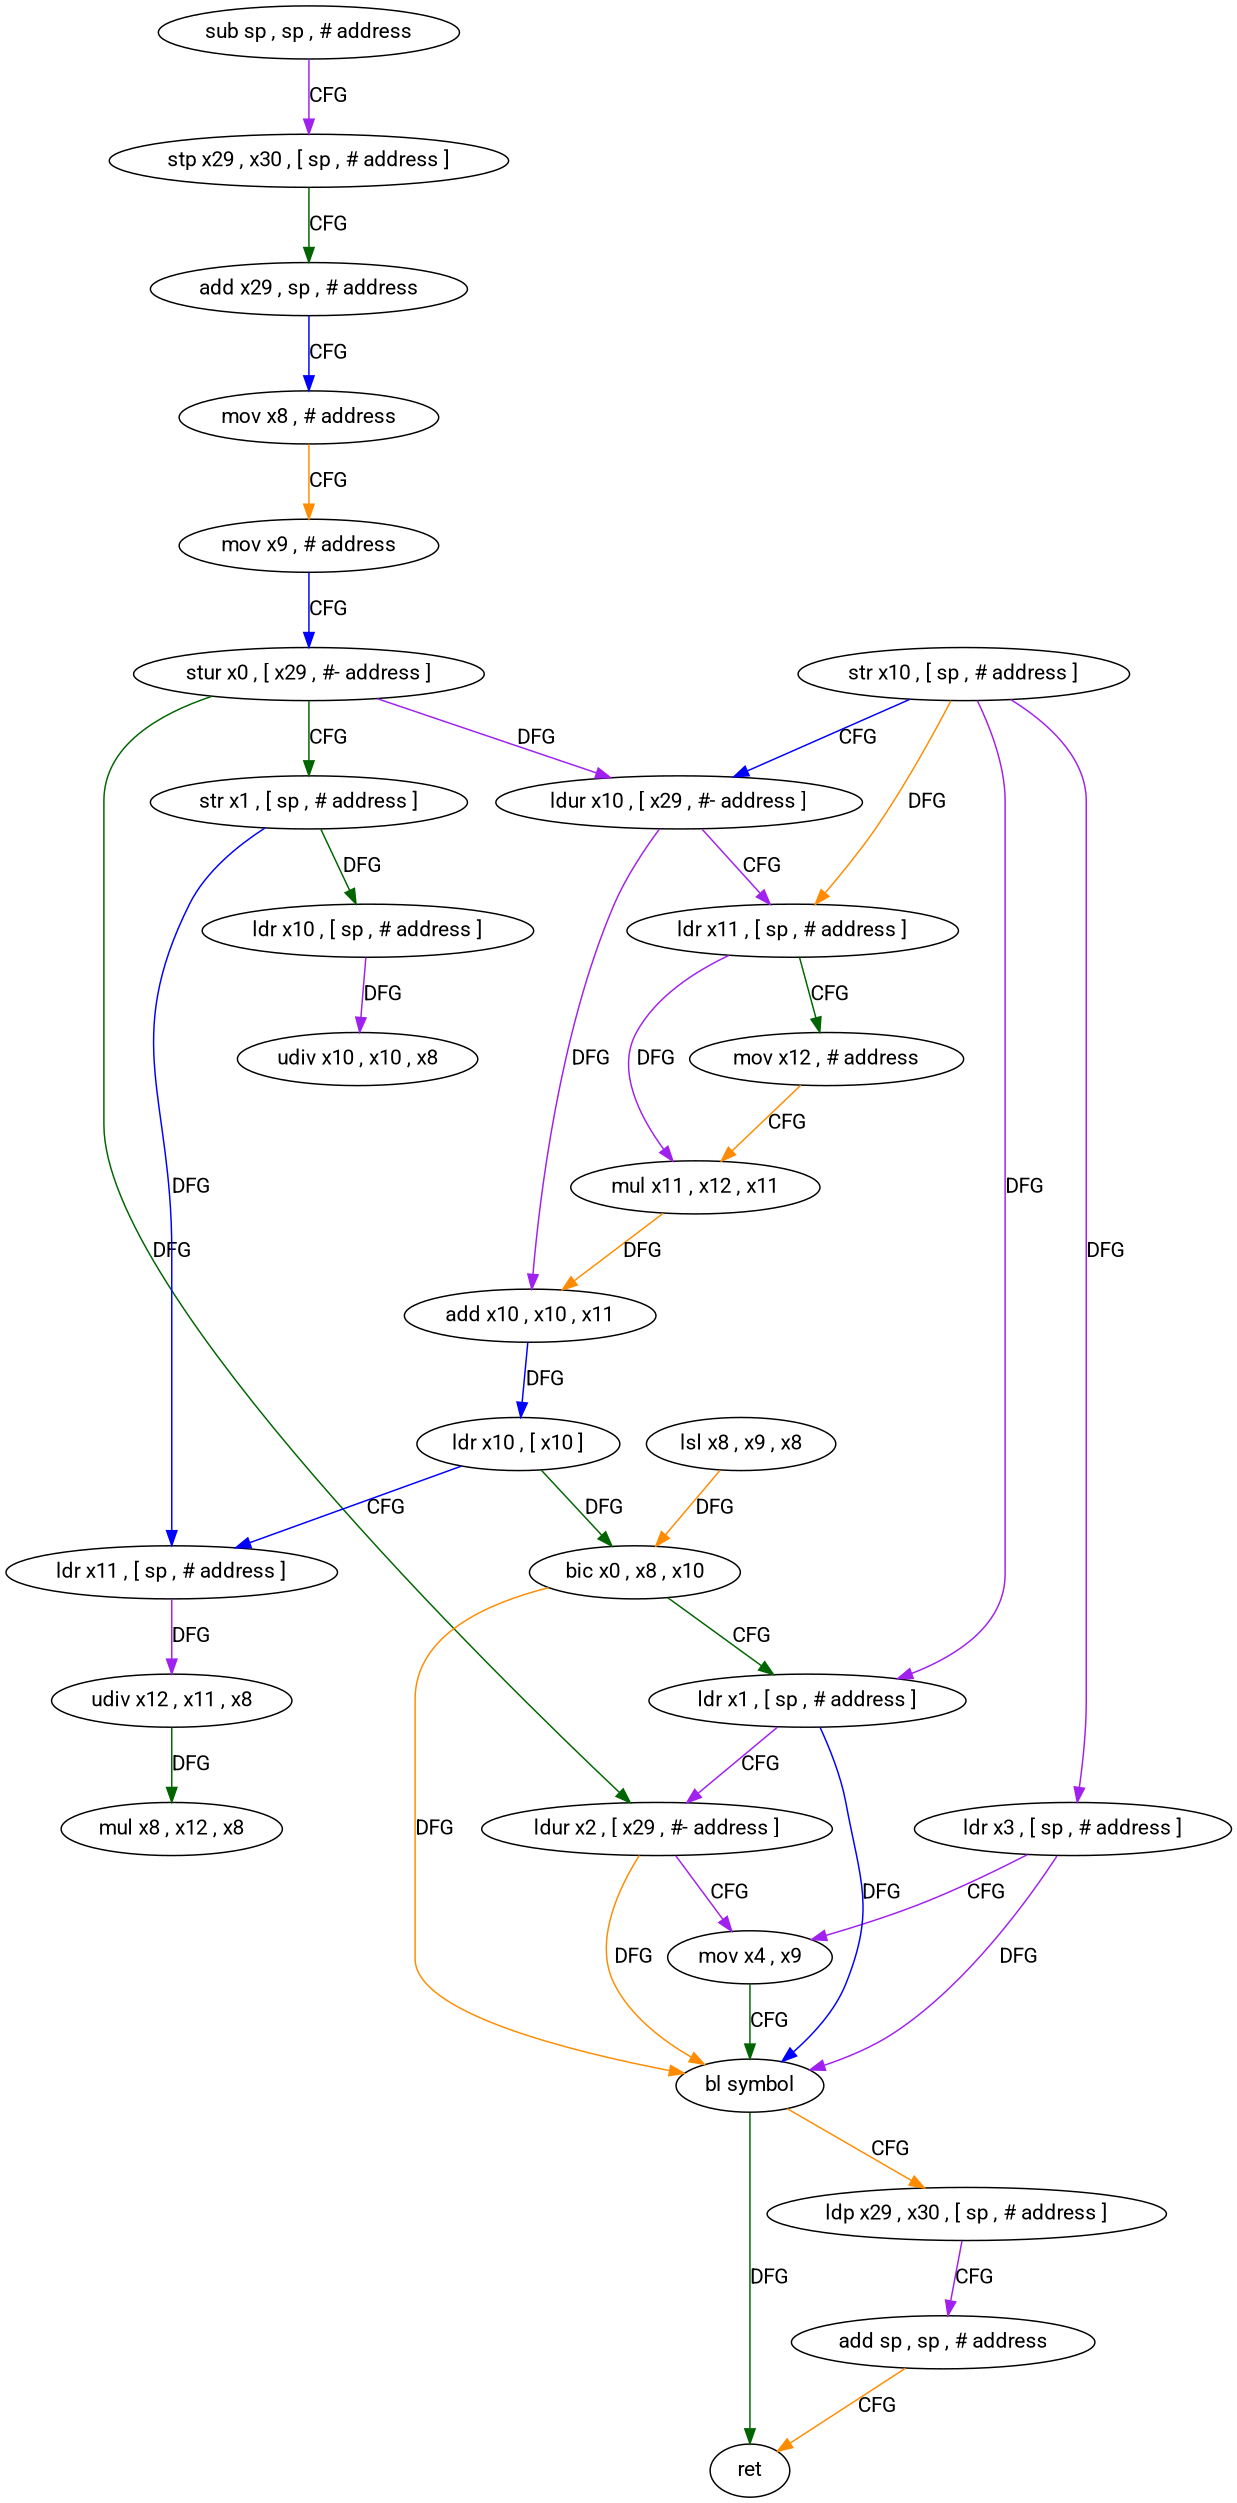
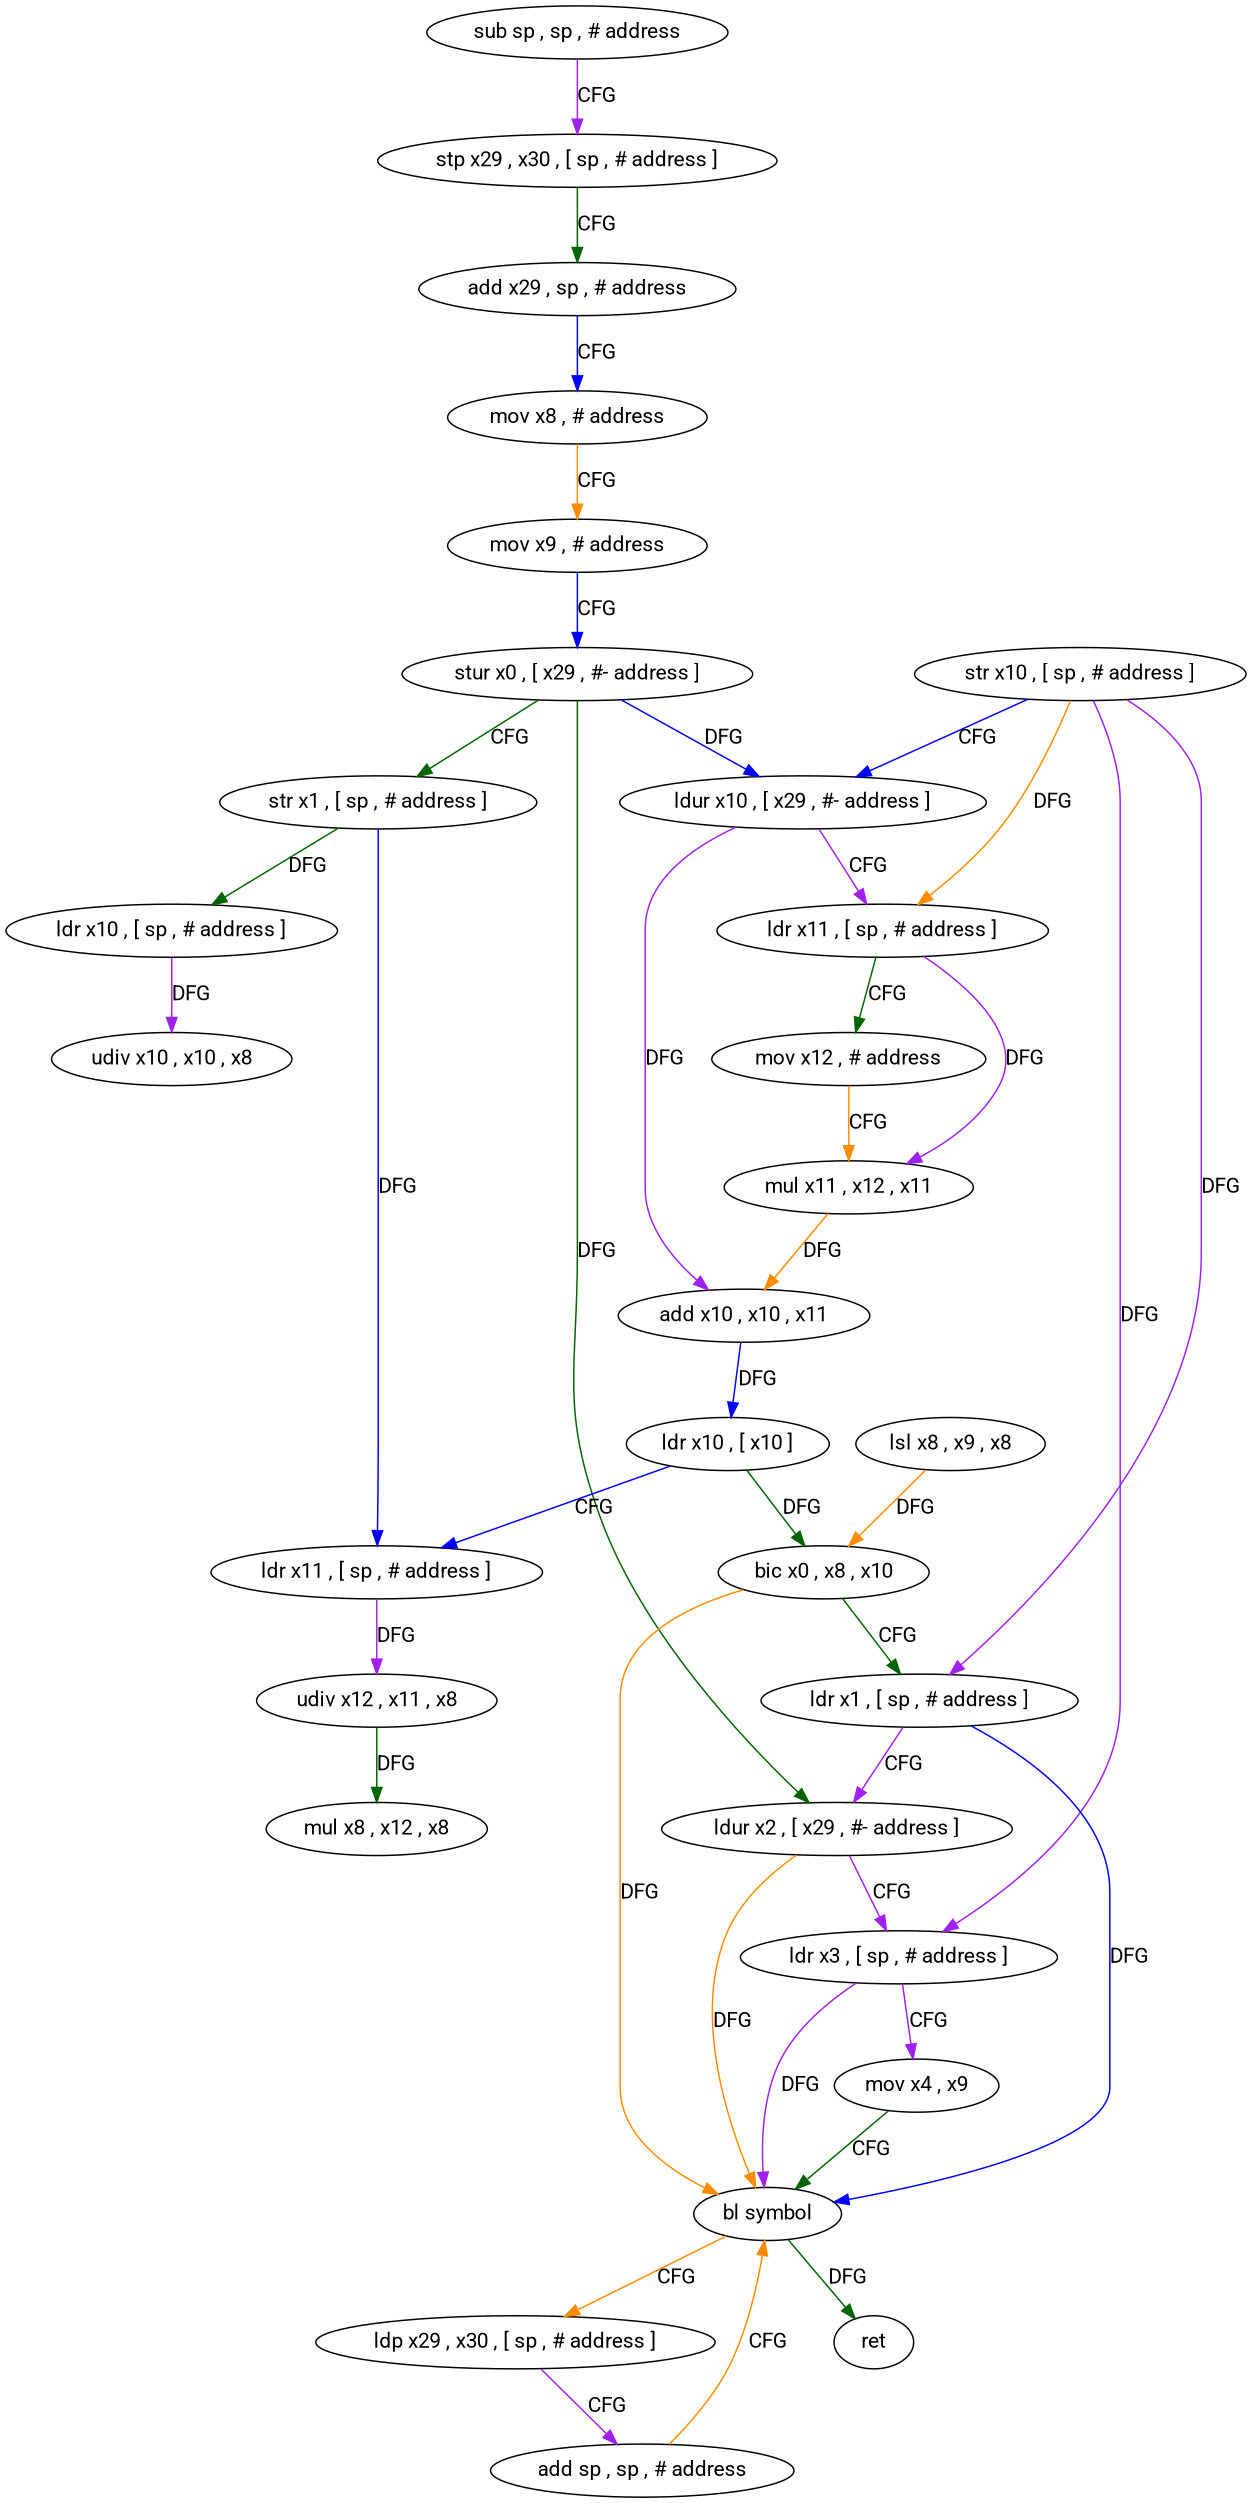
(487, 736) -> (684, 735)
(699, 1888) -> (865, 1886)
(848, 2406) -> (733, 2359)
